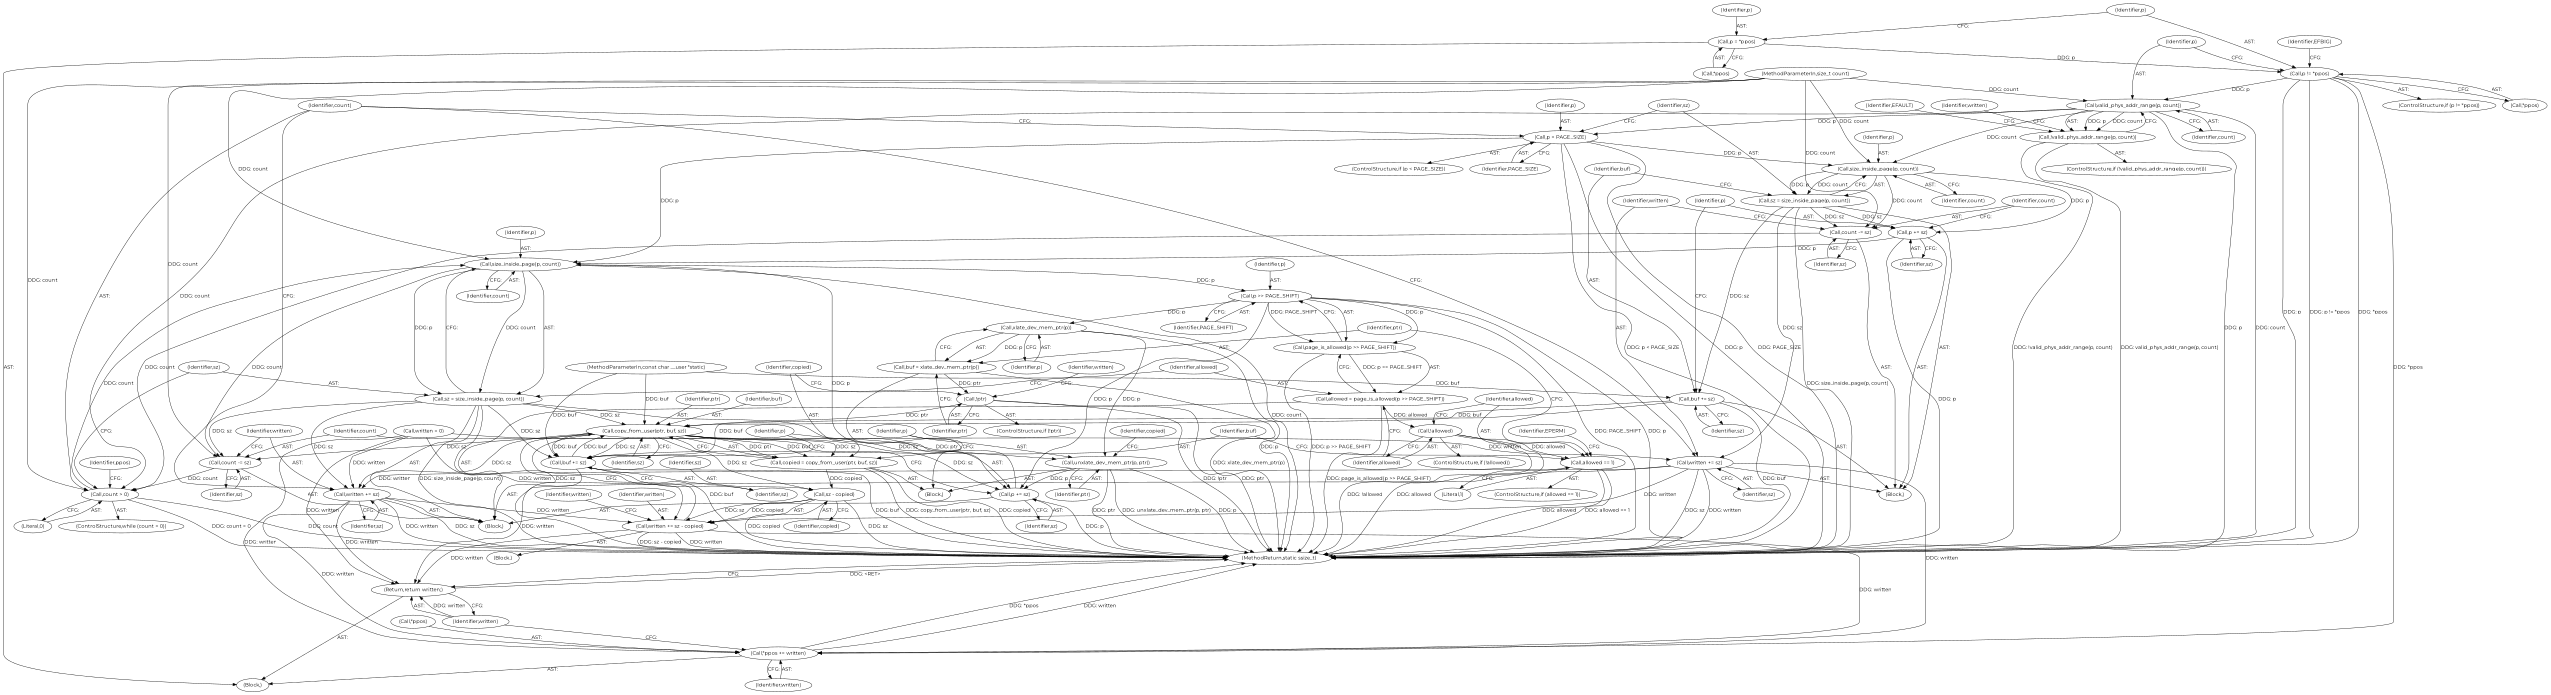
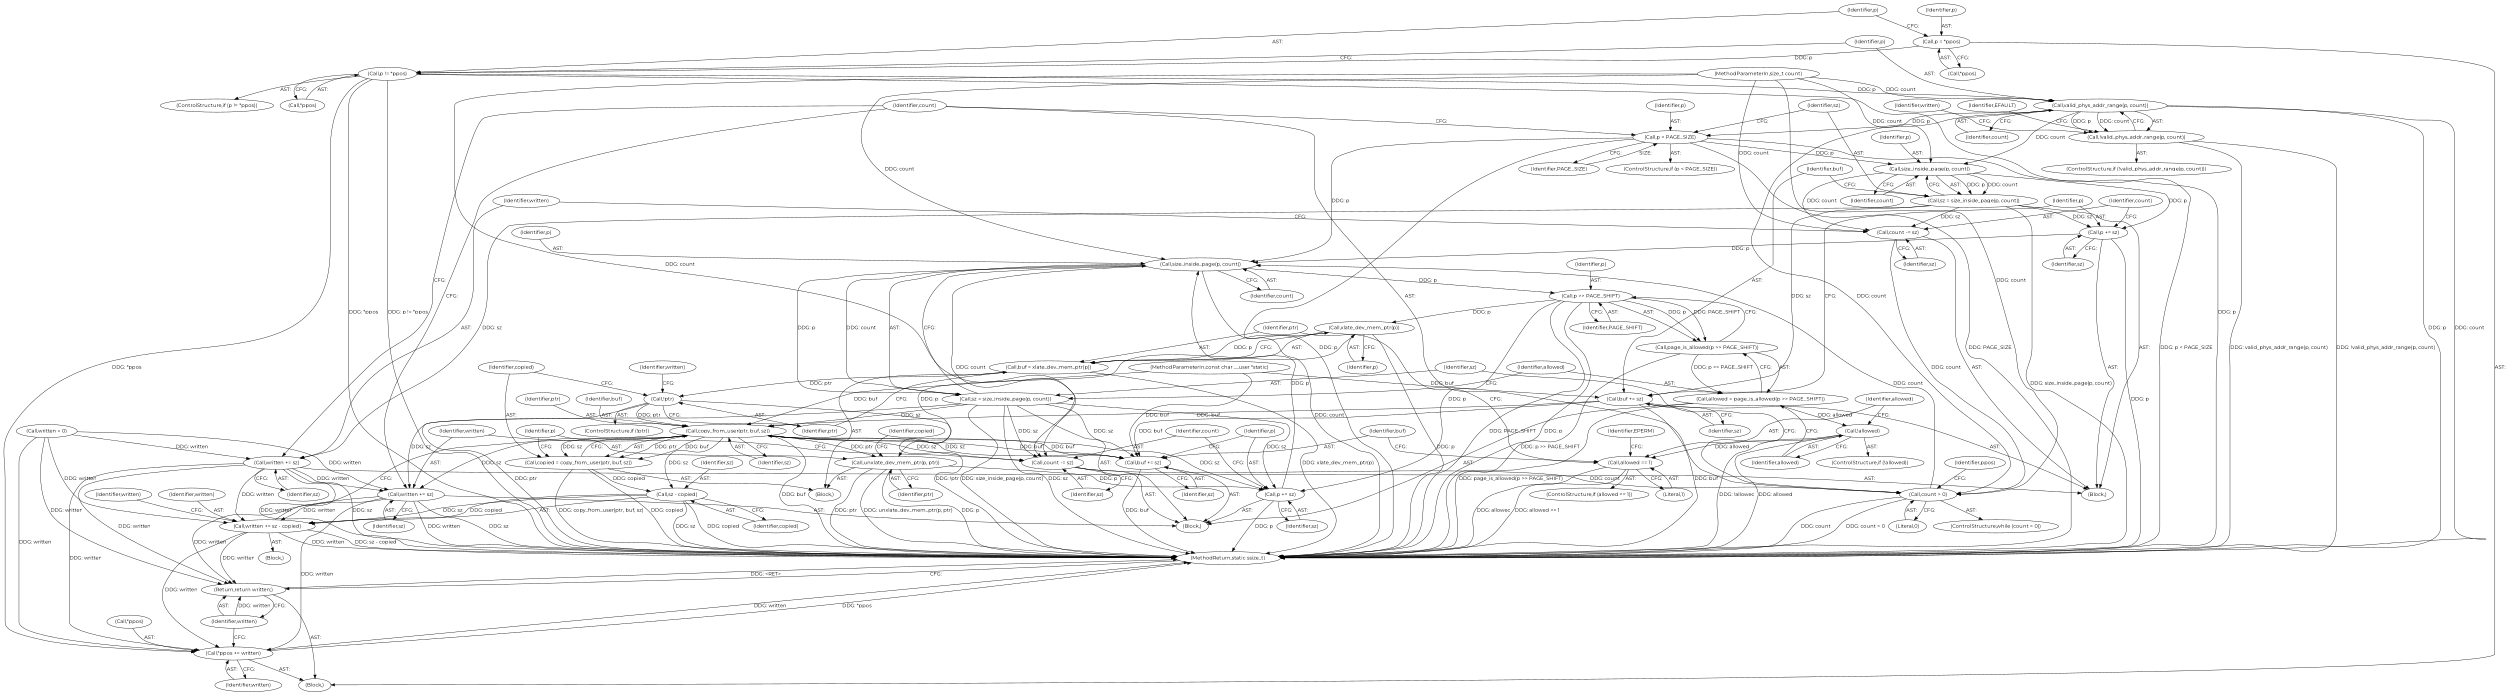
(2310, 42) -> none
(1525, 153) -> (1646, 153)
